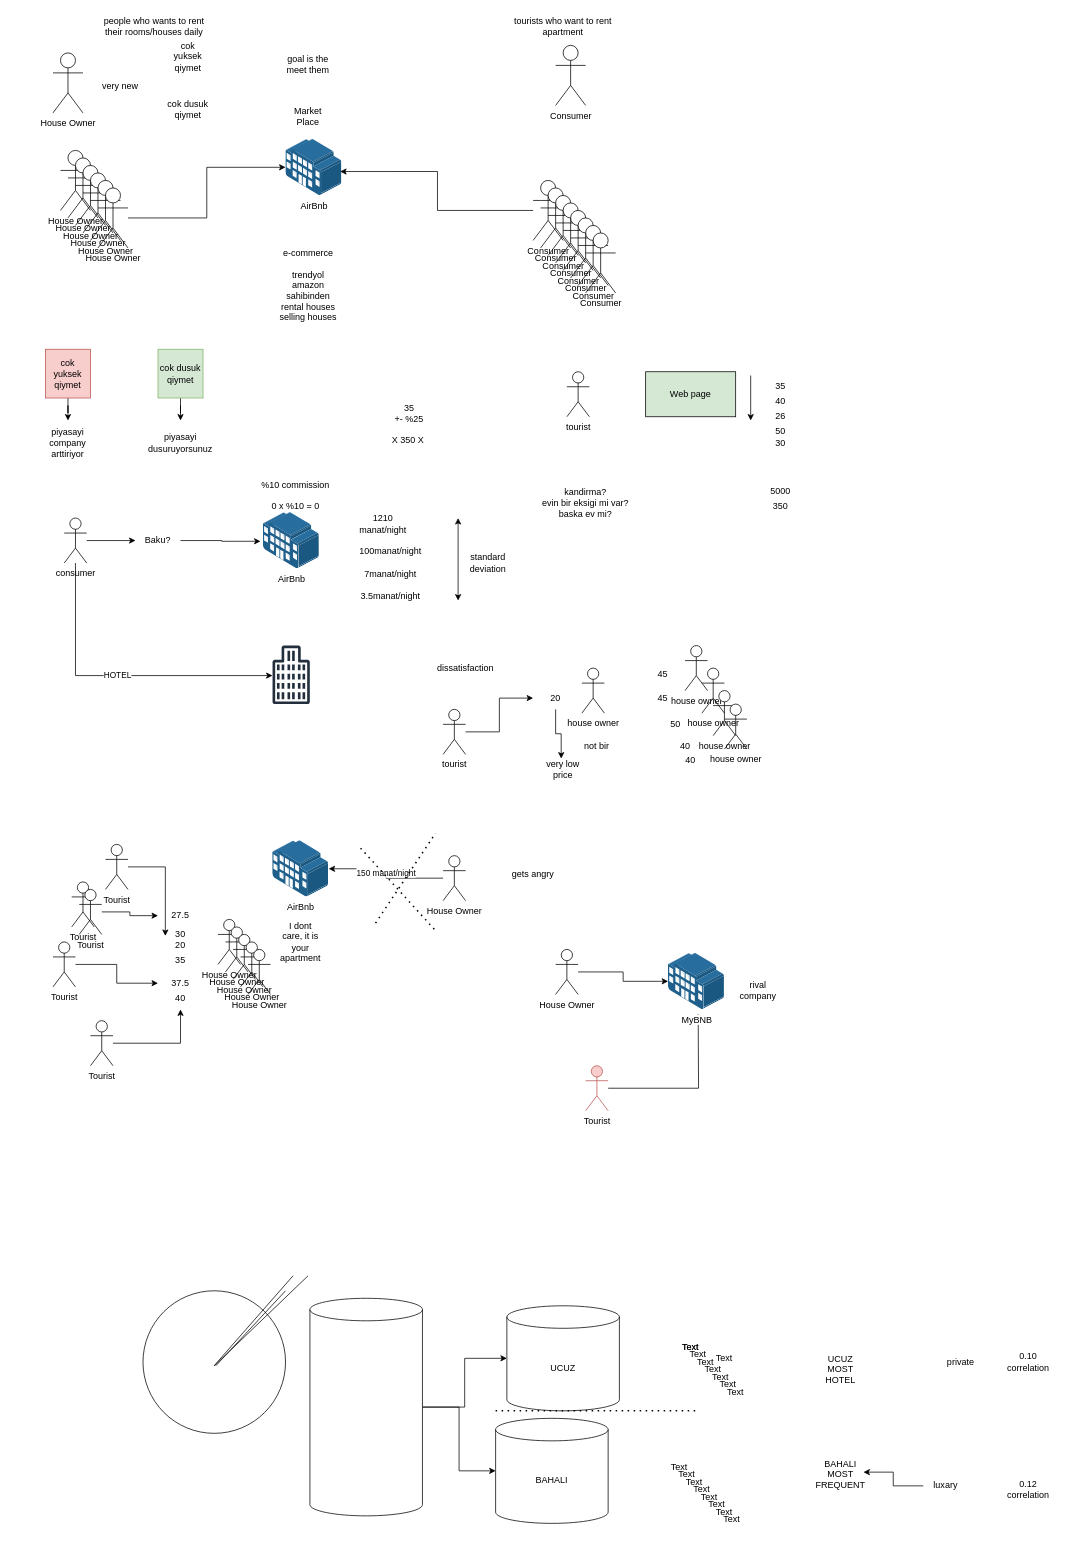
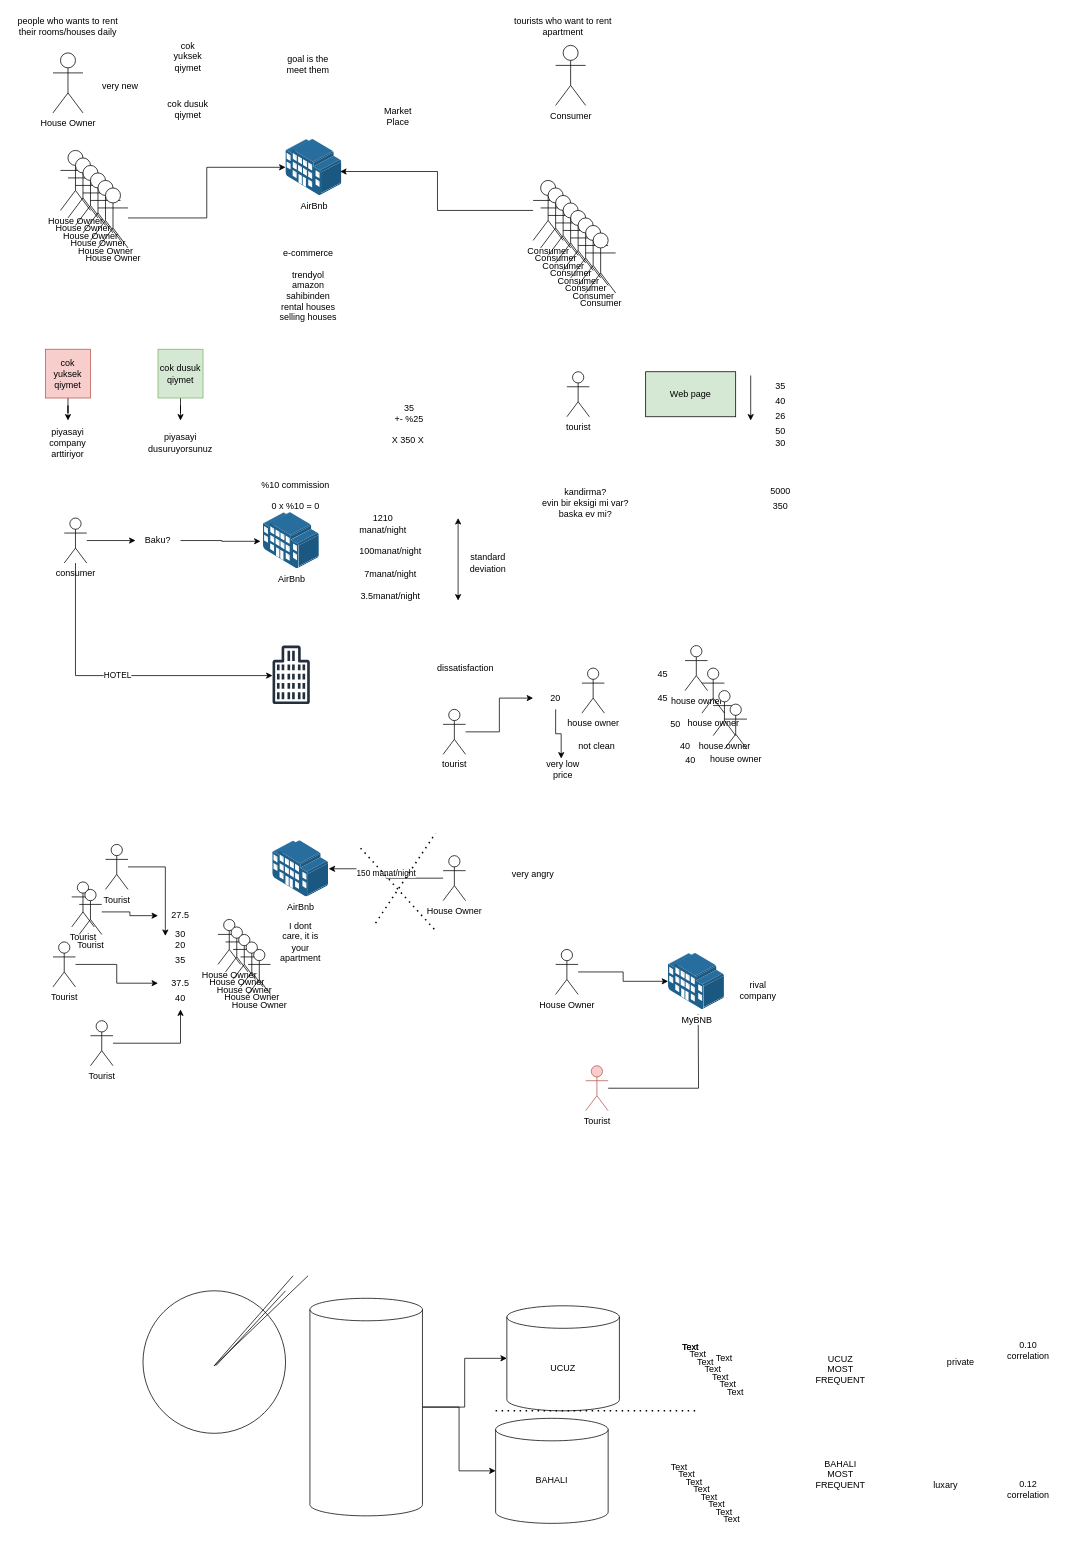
(154, 27) -> (68, 27)
(308, 117) -> (398, 117)
(597, 747) -> (597, 747)
(533, 874) -> (533, 874)
(1028, 1362) -> (1028, 1350)
(840, 1369) -> (840, 1369)
(893, 1478) -> none
